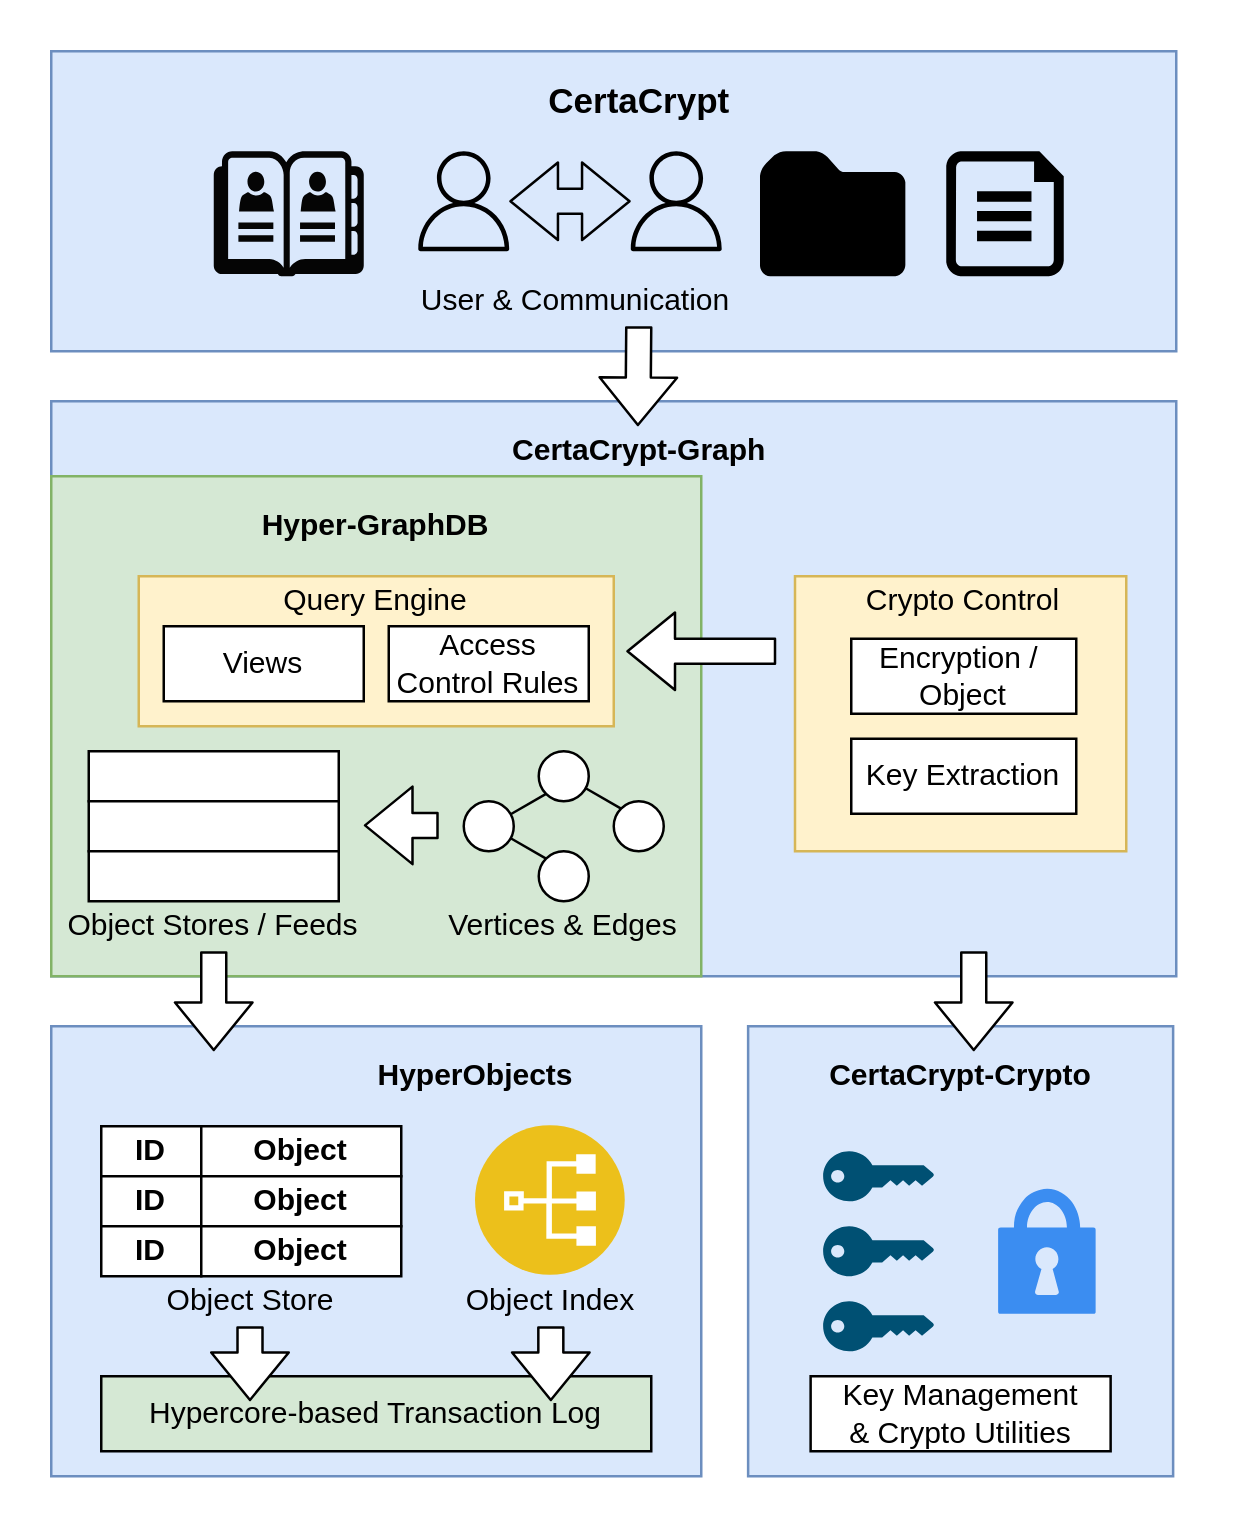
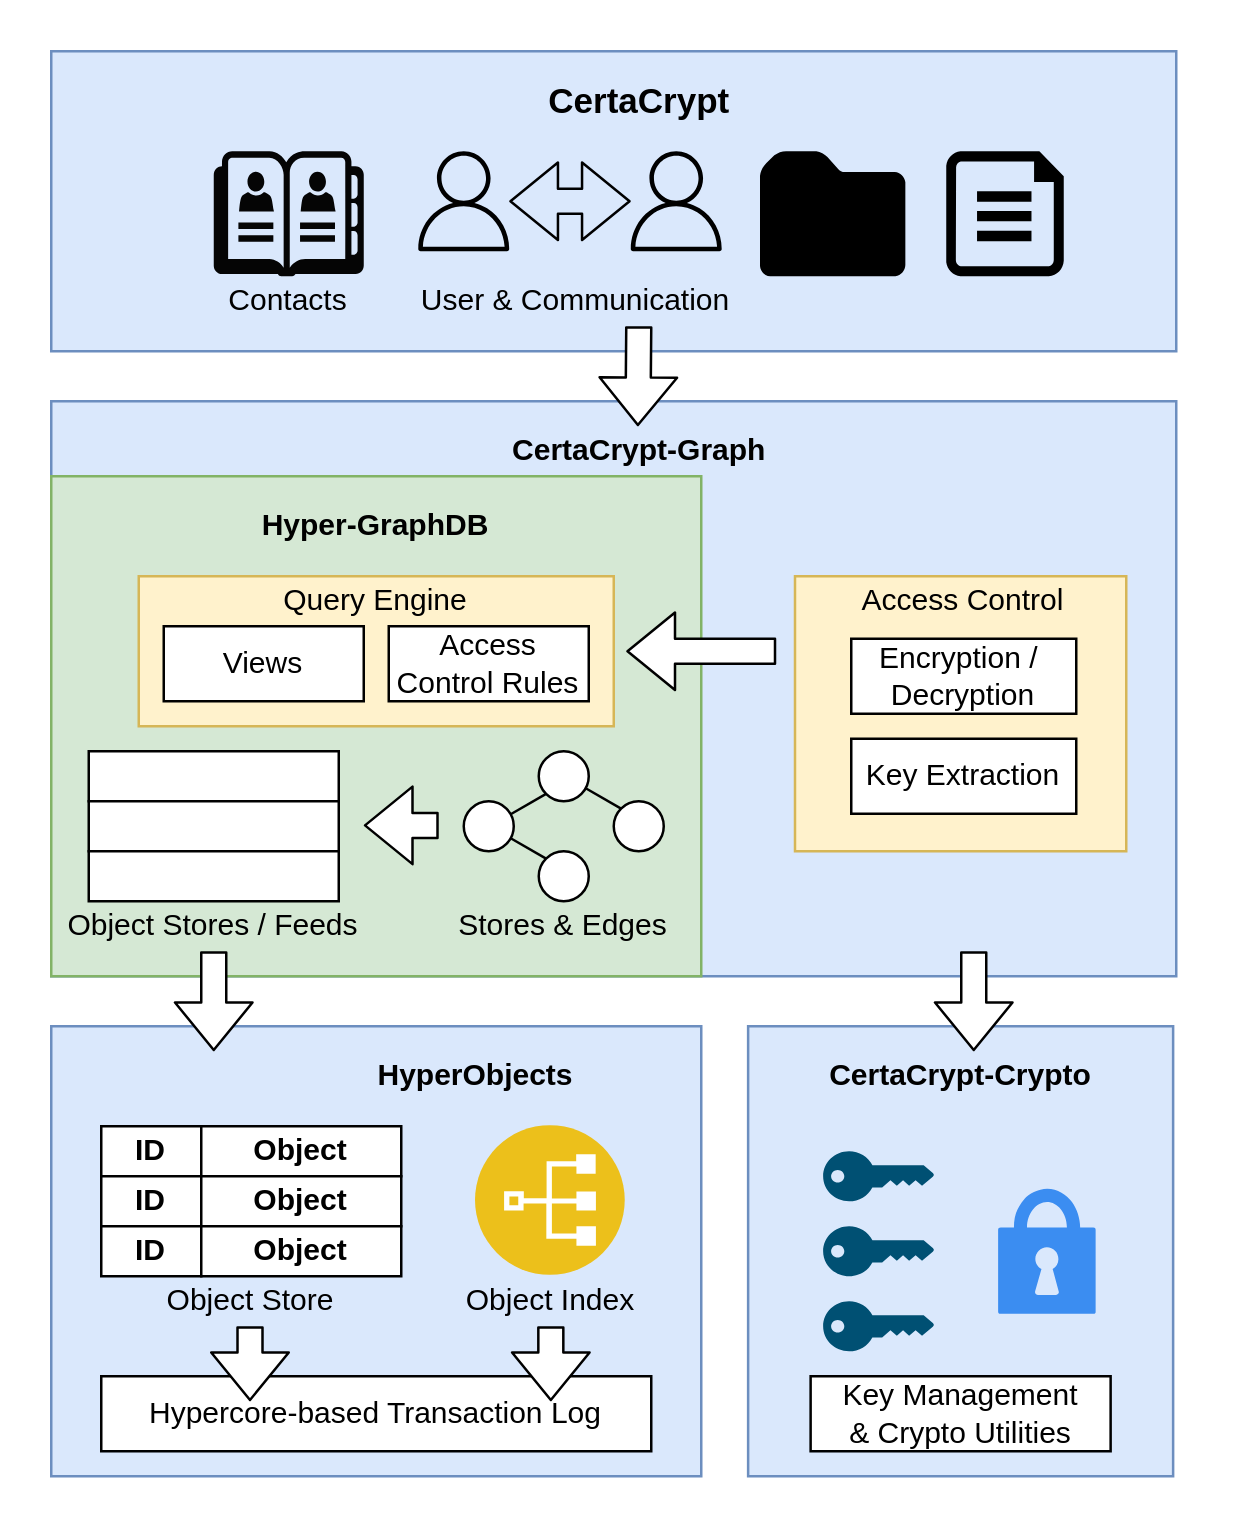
none -> (289, 301)
(964, 601) -> (964, 601)
(964, 676) -> (964, 676)
(564, 926) -> (564, 926)
(376, 1414) -> (376, 1414)
